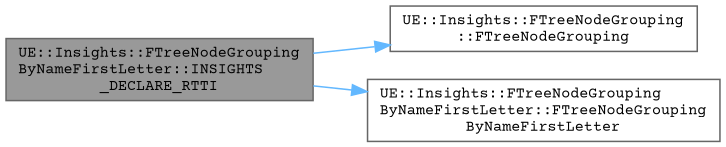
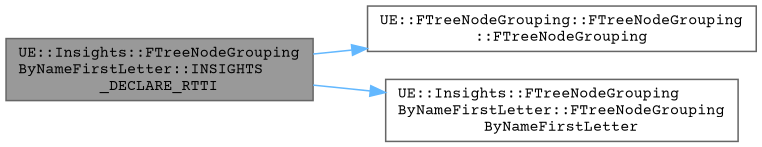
(544, 29) -> (562, 29)
